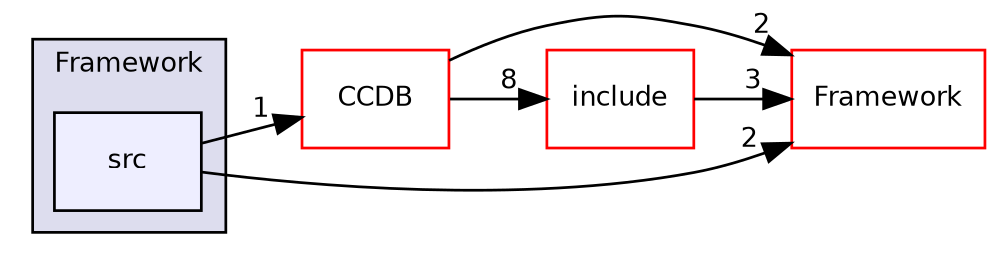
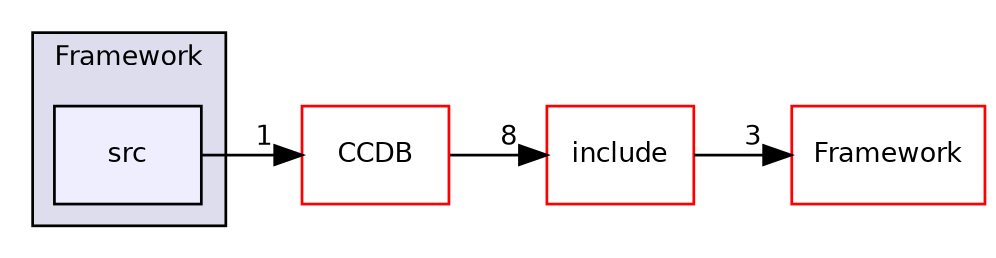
(605, 17) -> none
(485, 190) -> none
